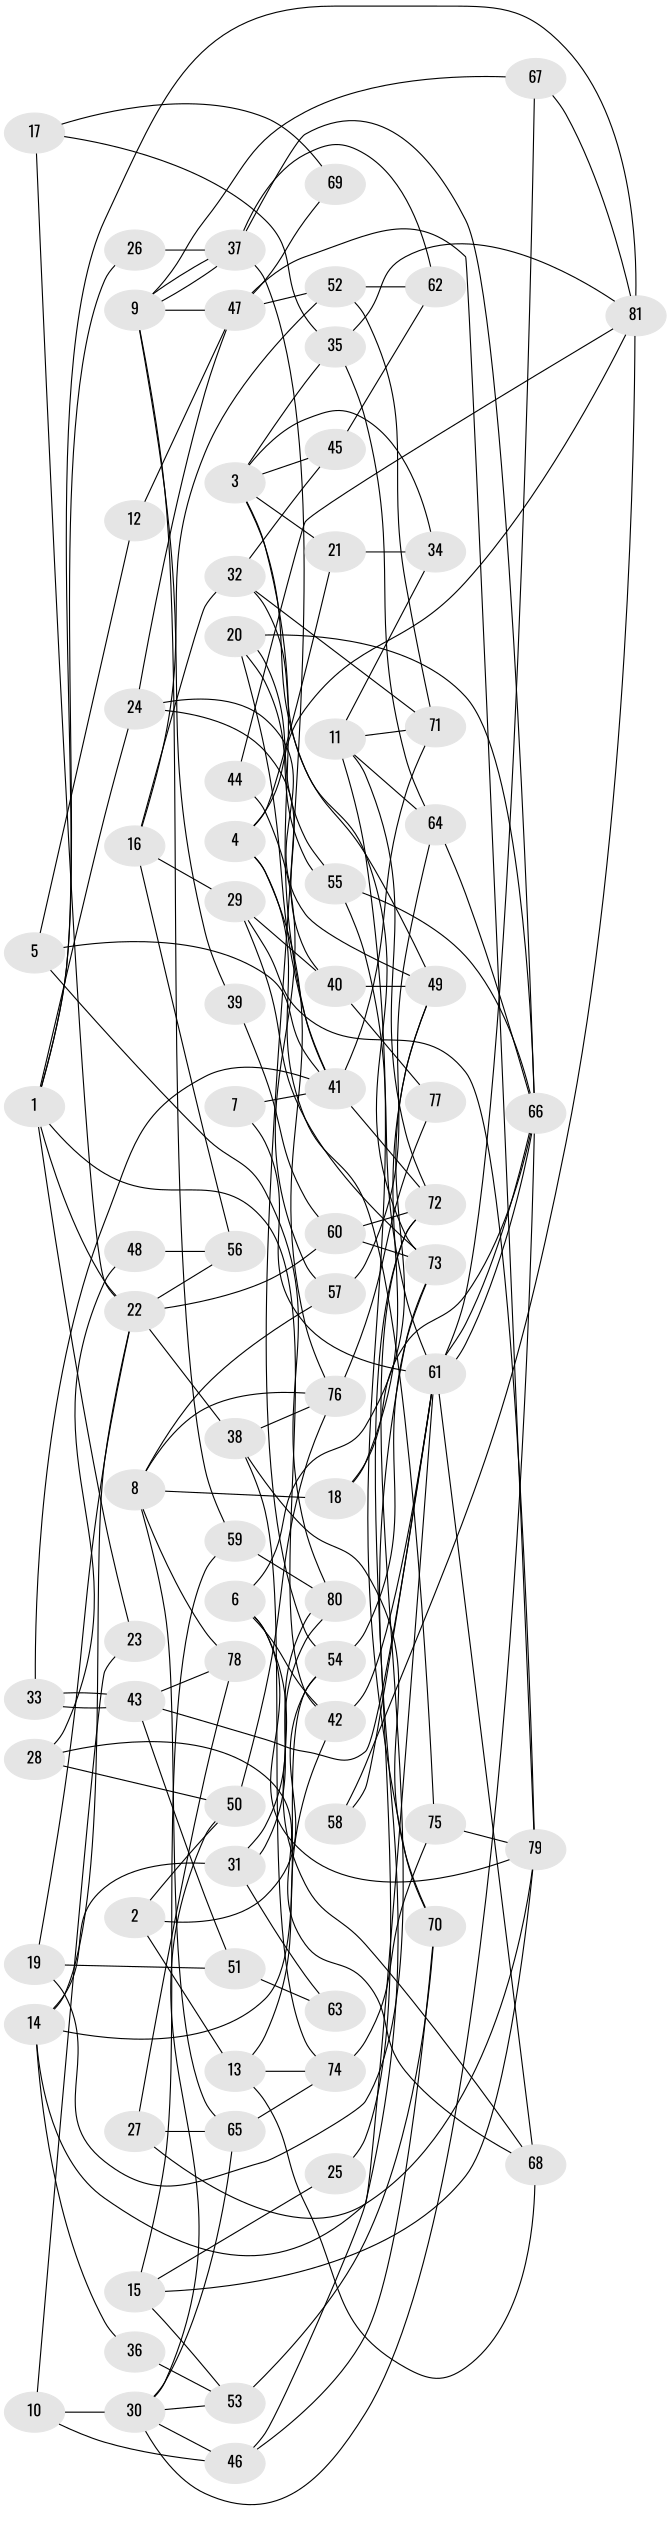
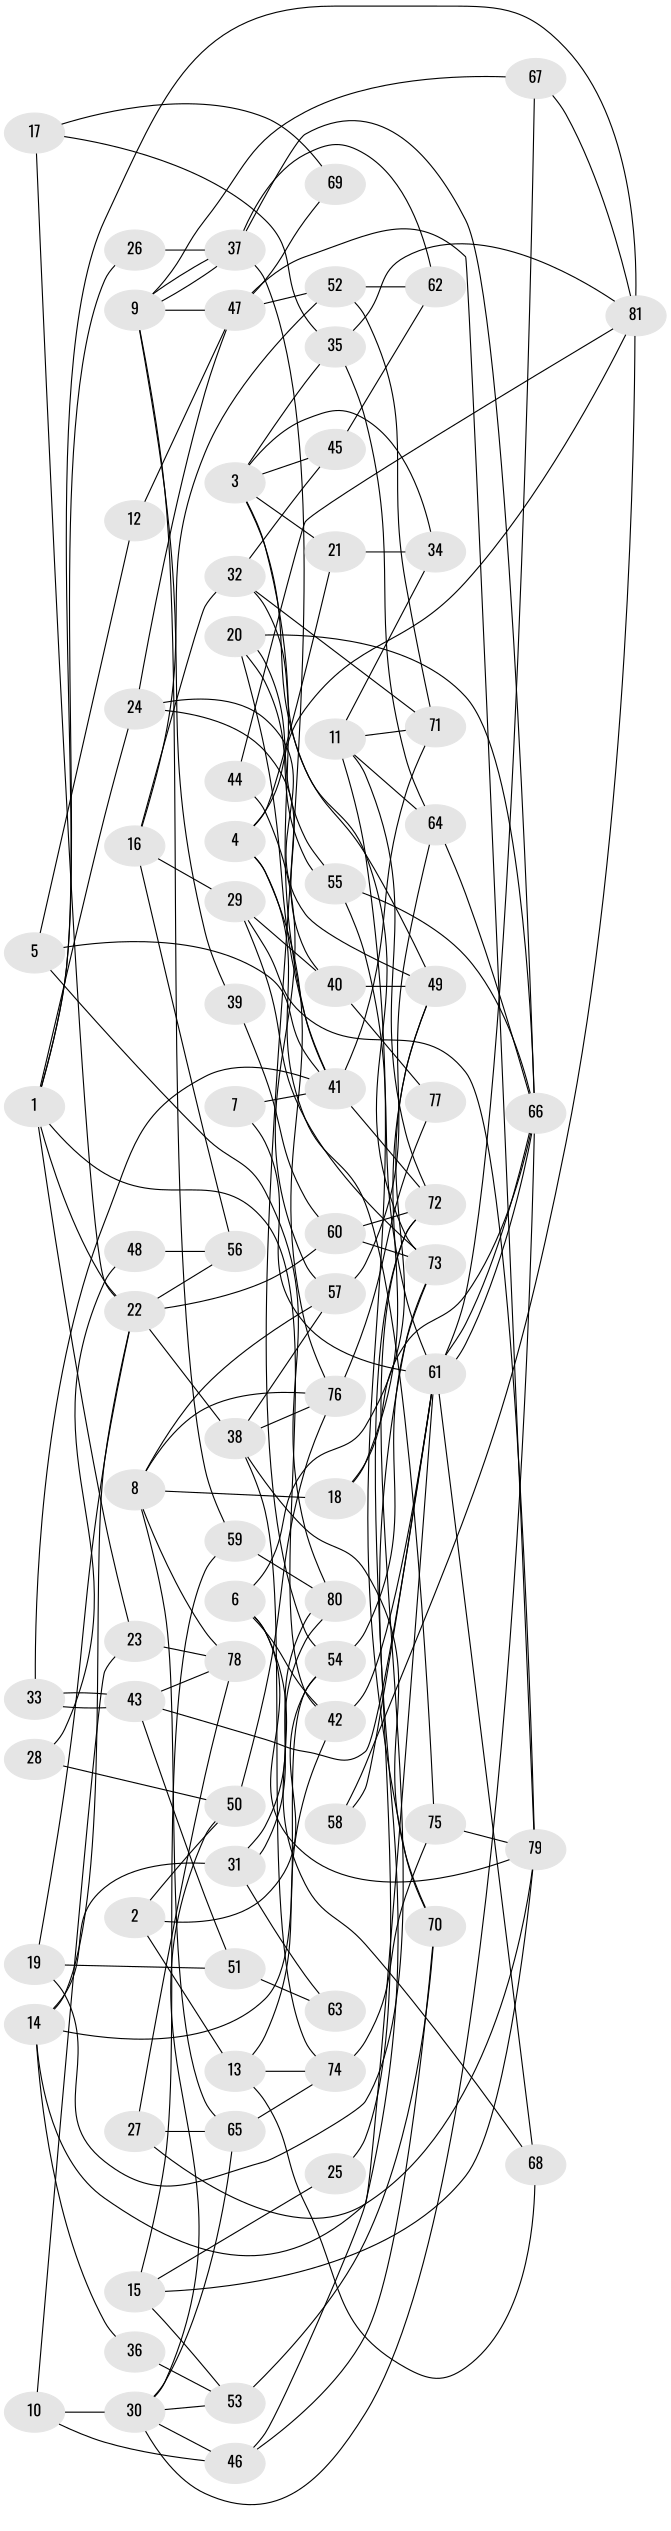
none -> (285, 1366)
none -> (179, 1650)
(302, 1938) -> none
